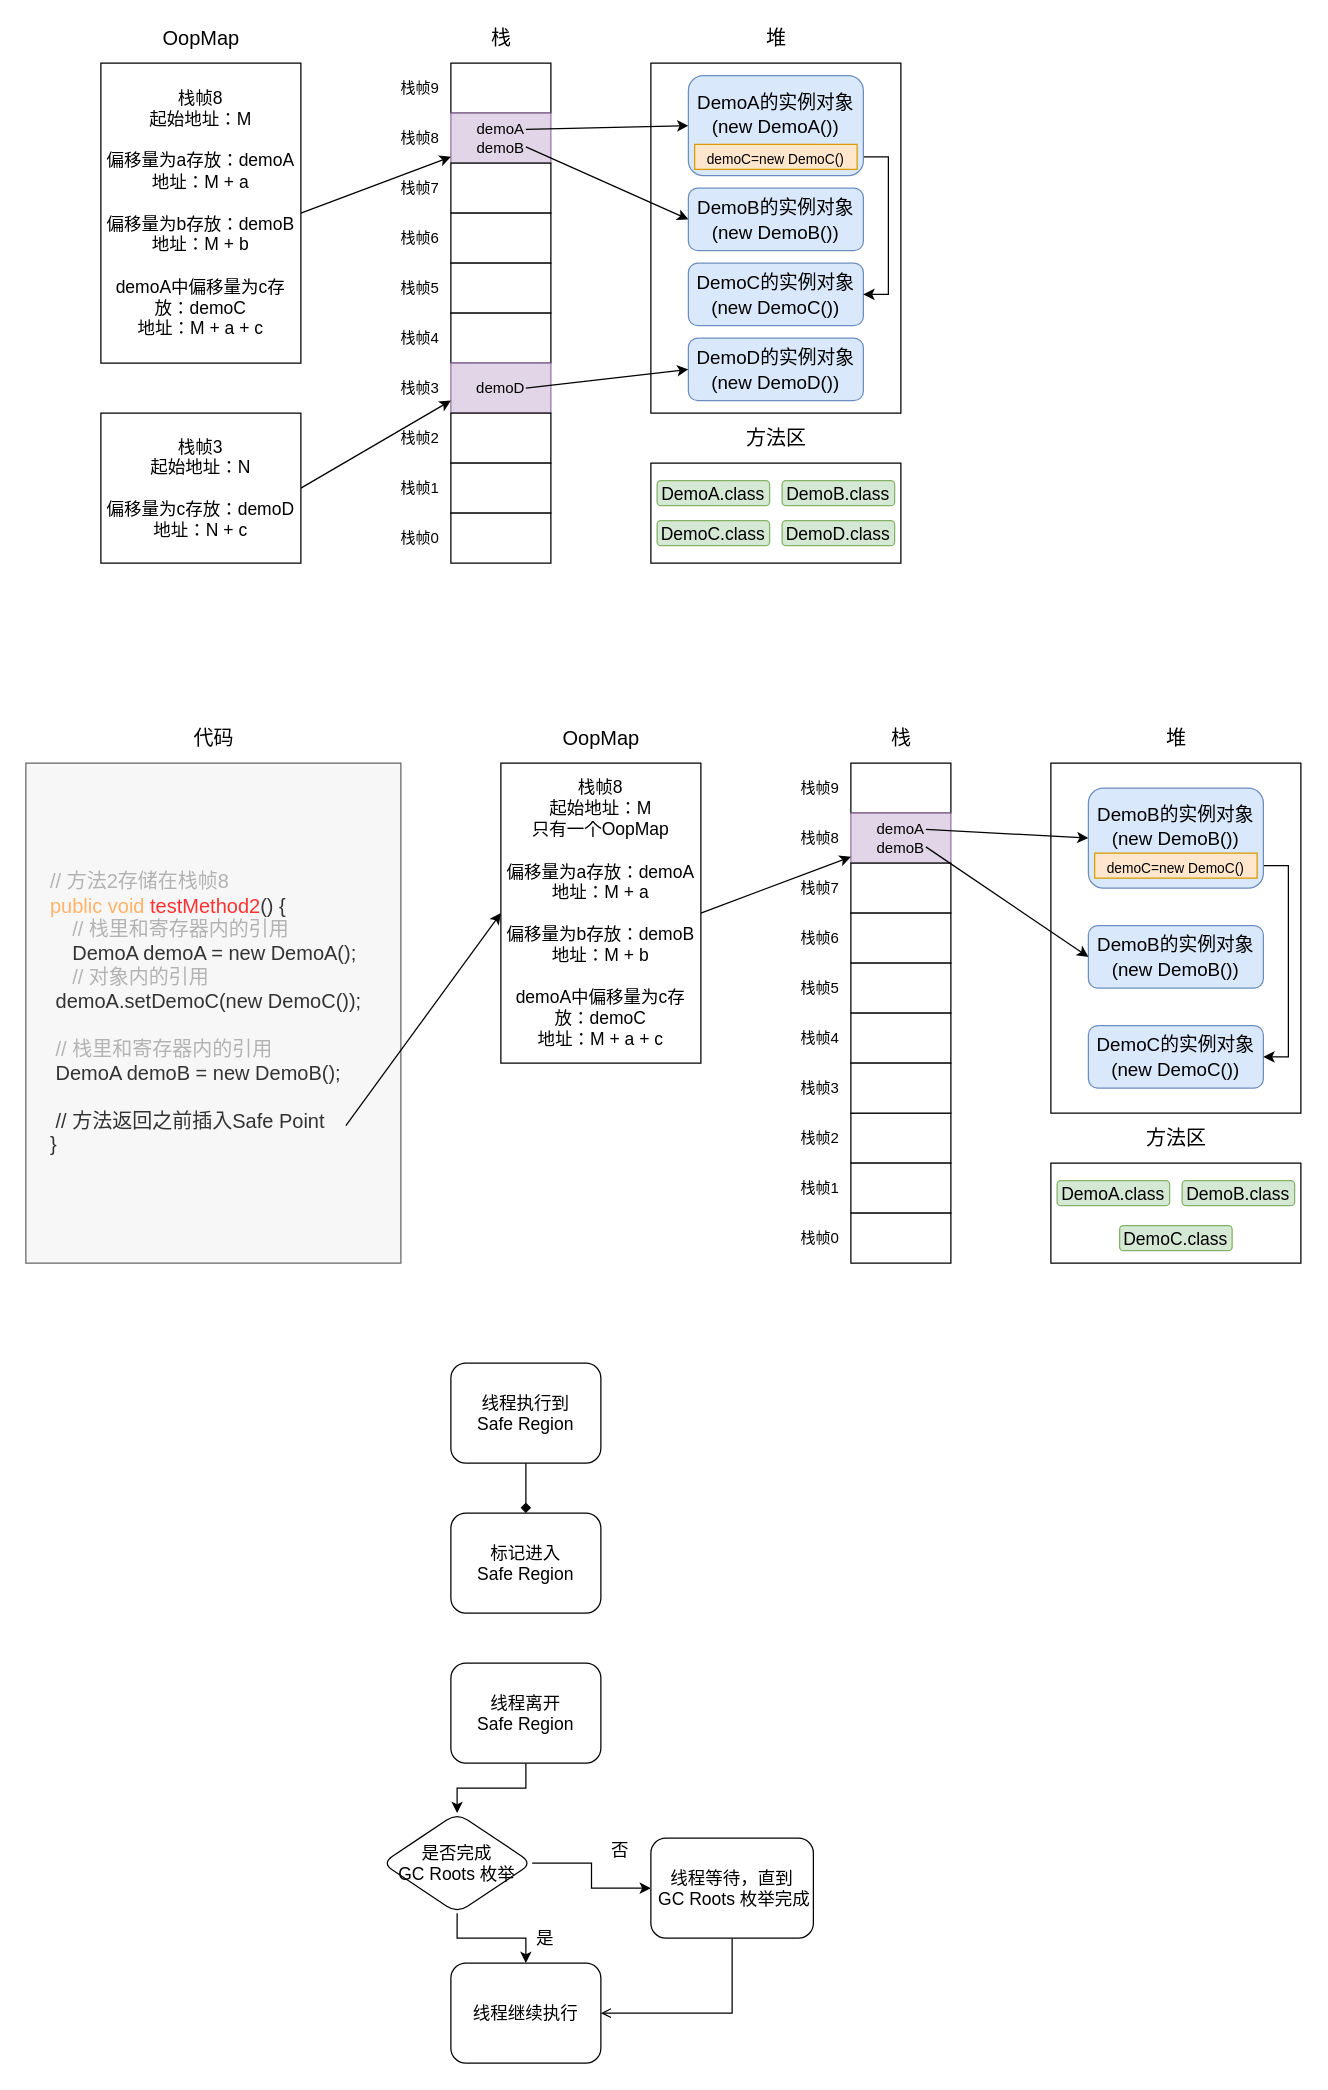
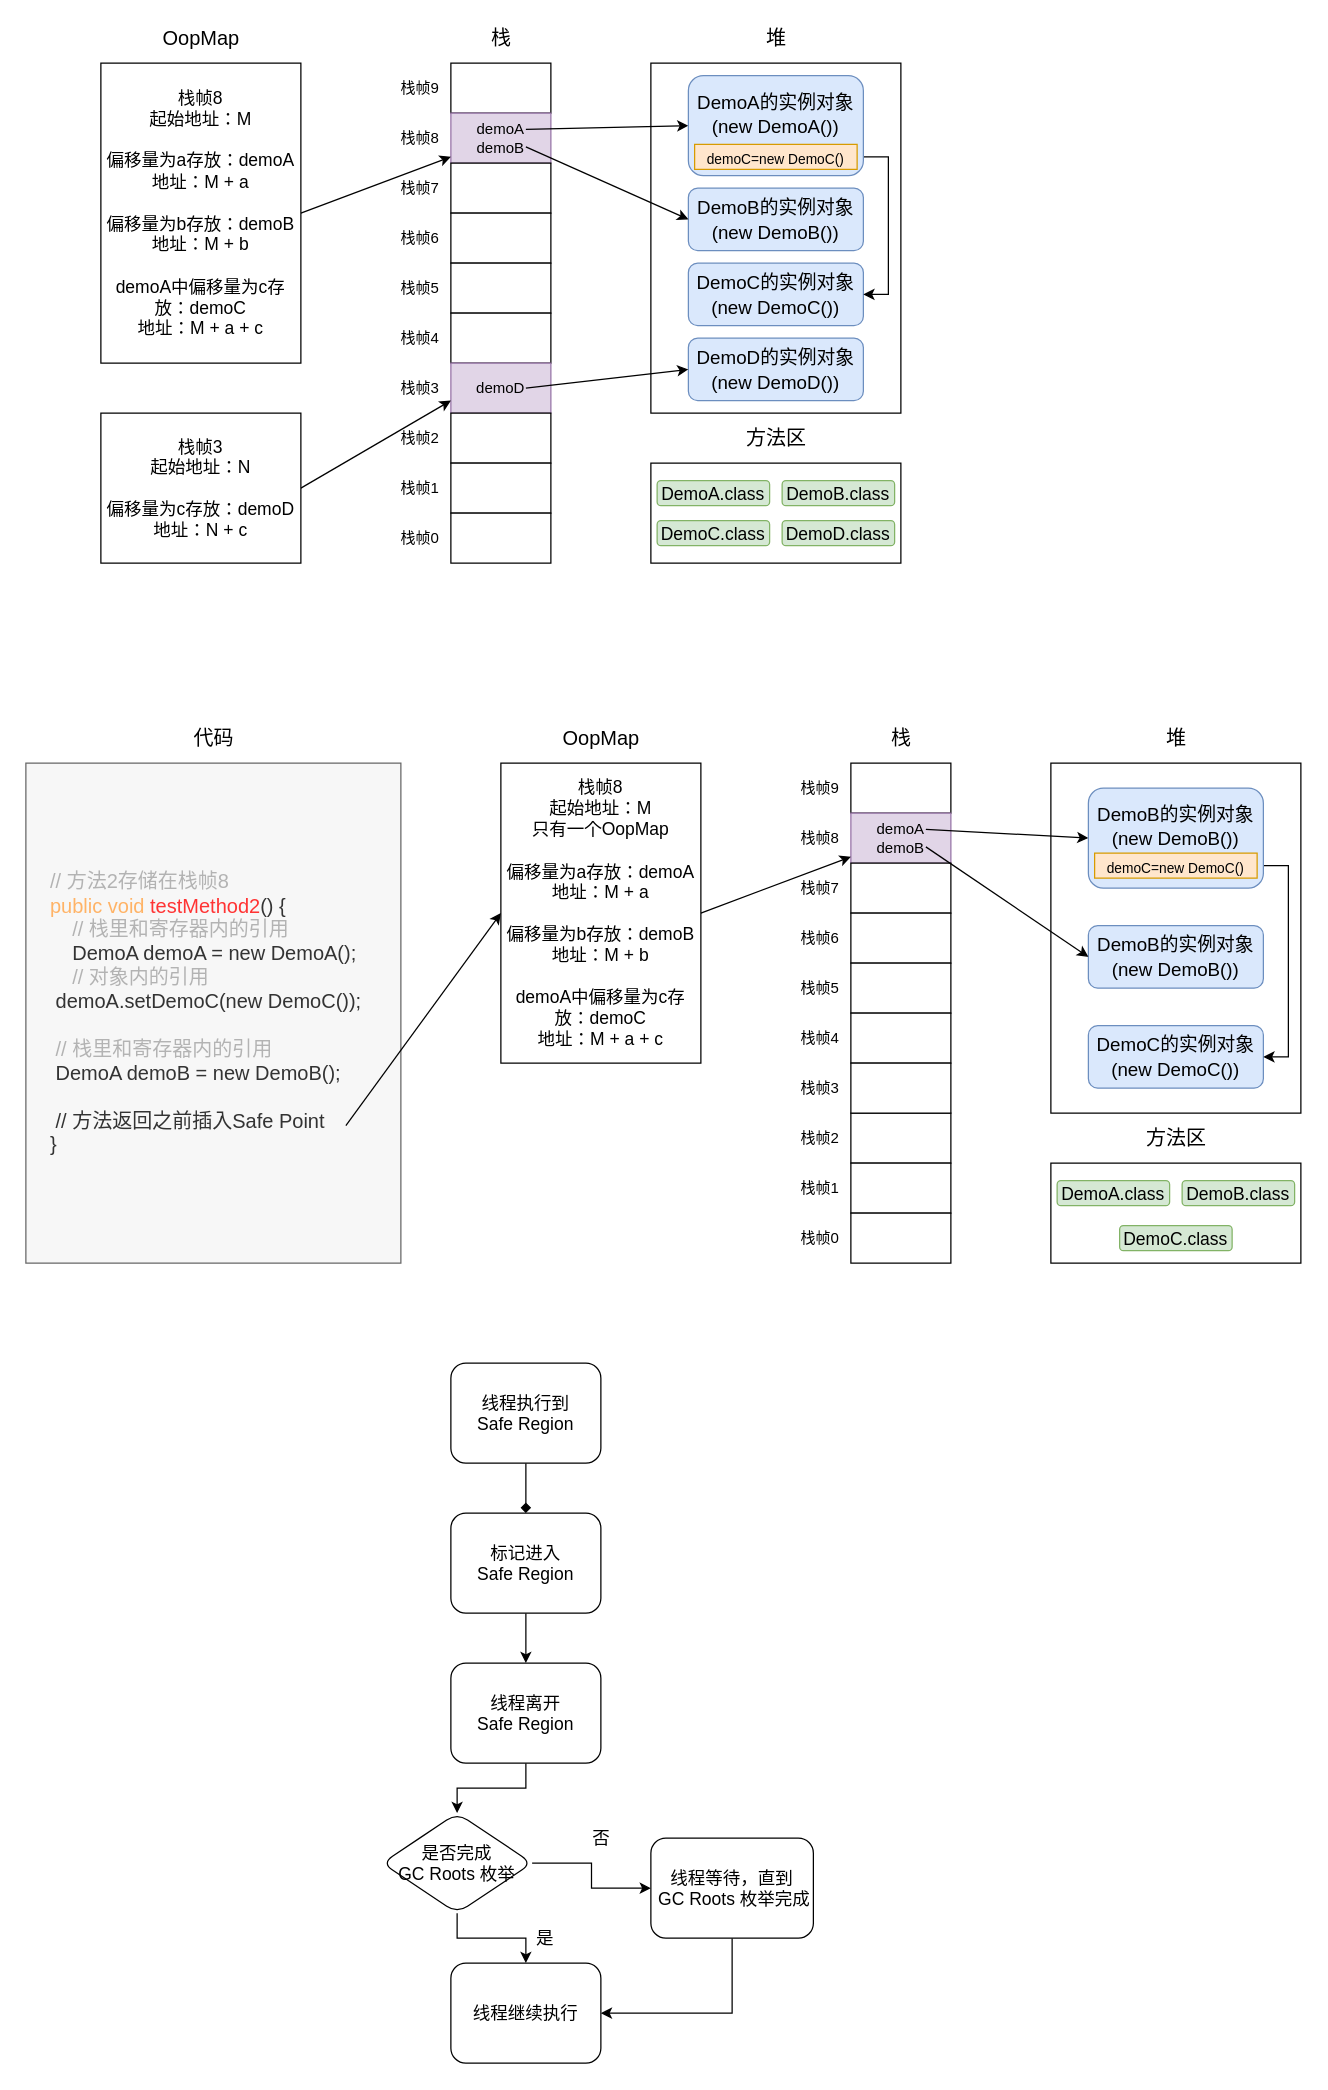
none -> (526, 1634)
(619, 1851) -> (601, 1838)
(608, 2013) -> (611, 2013)
